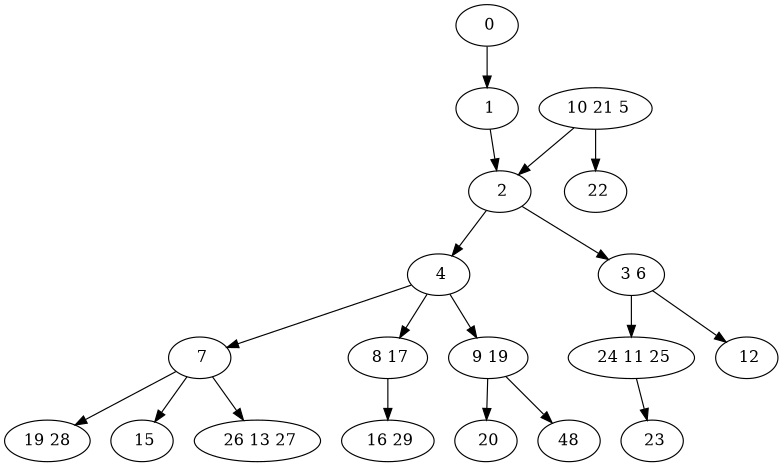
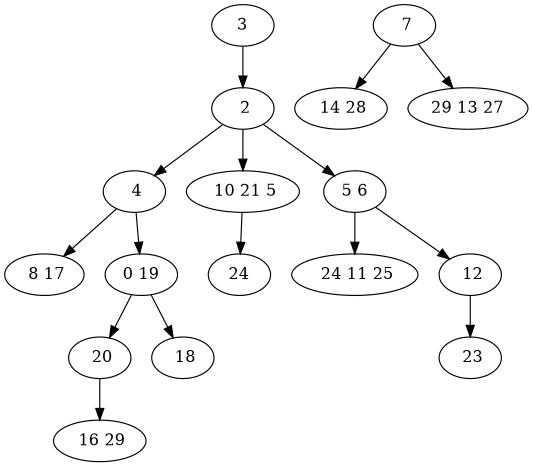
(487, 25) -> none
(487, 108) -> (243, 25)
(551, 147) -> (243, 144)
(596, 192) -> (239, 275)
(631, 275) -> (355, 192)
(324, 314) -> none
(488, 358) -> (141, 275)
(388, 394) -> (100, 394)
(640, 394) -> (470, 311)
(47, 441) -> (341, 108)
(142, 441) -> none
(257, 441) -> (468, 108)
(569, 441) -> (183, 358)
